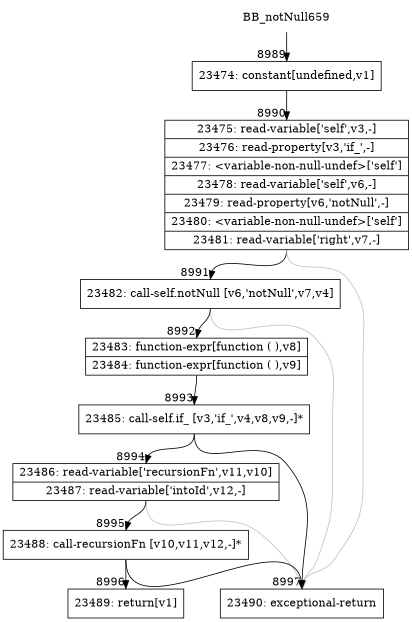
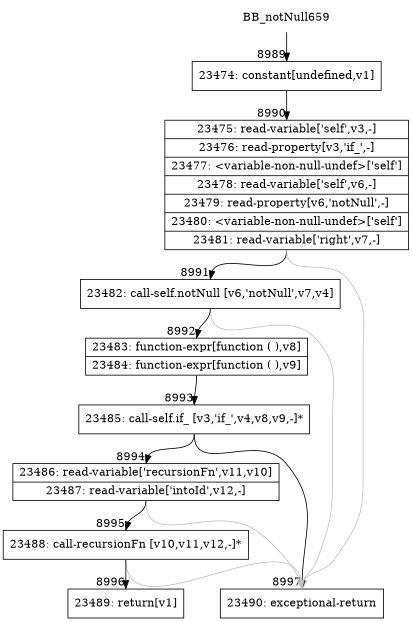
(210, 575) -> (210, 575)
